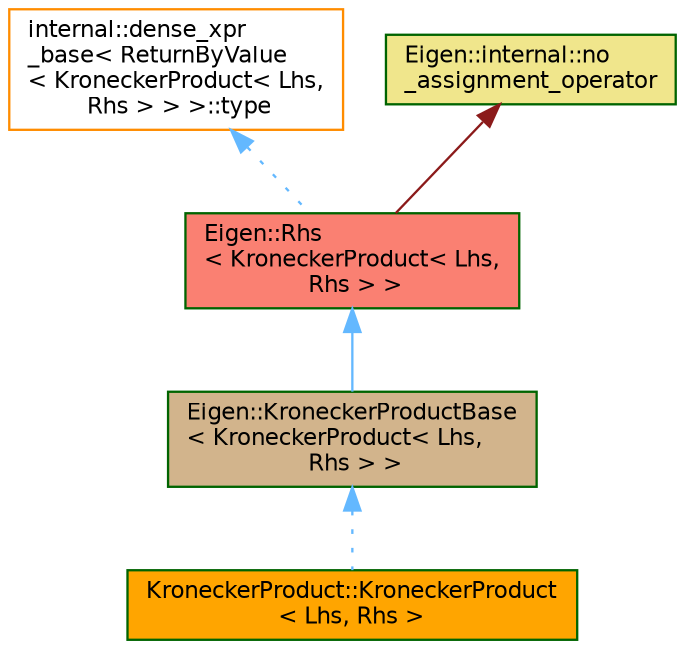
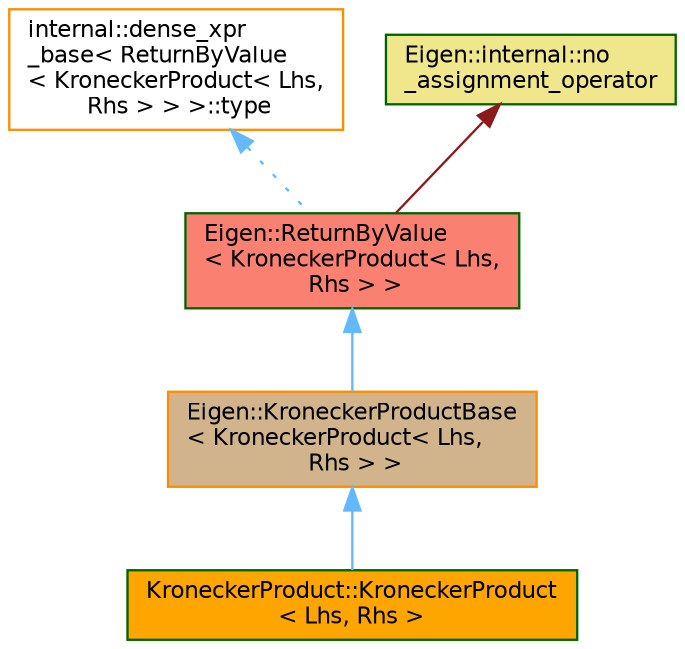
(352, 261) -> (352, 261)
(352, 439) -> (352, 439)
(352, 540) -> (352, 540)
